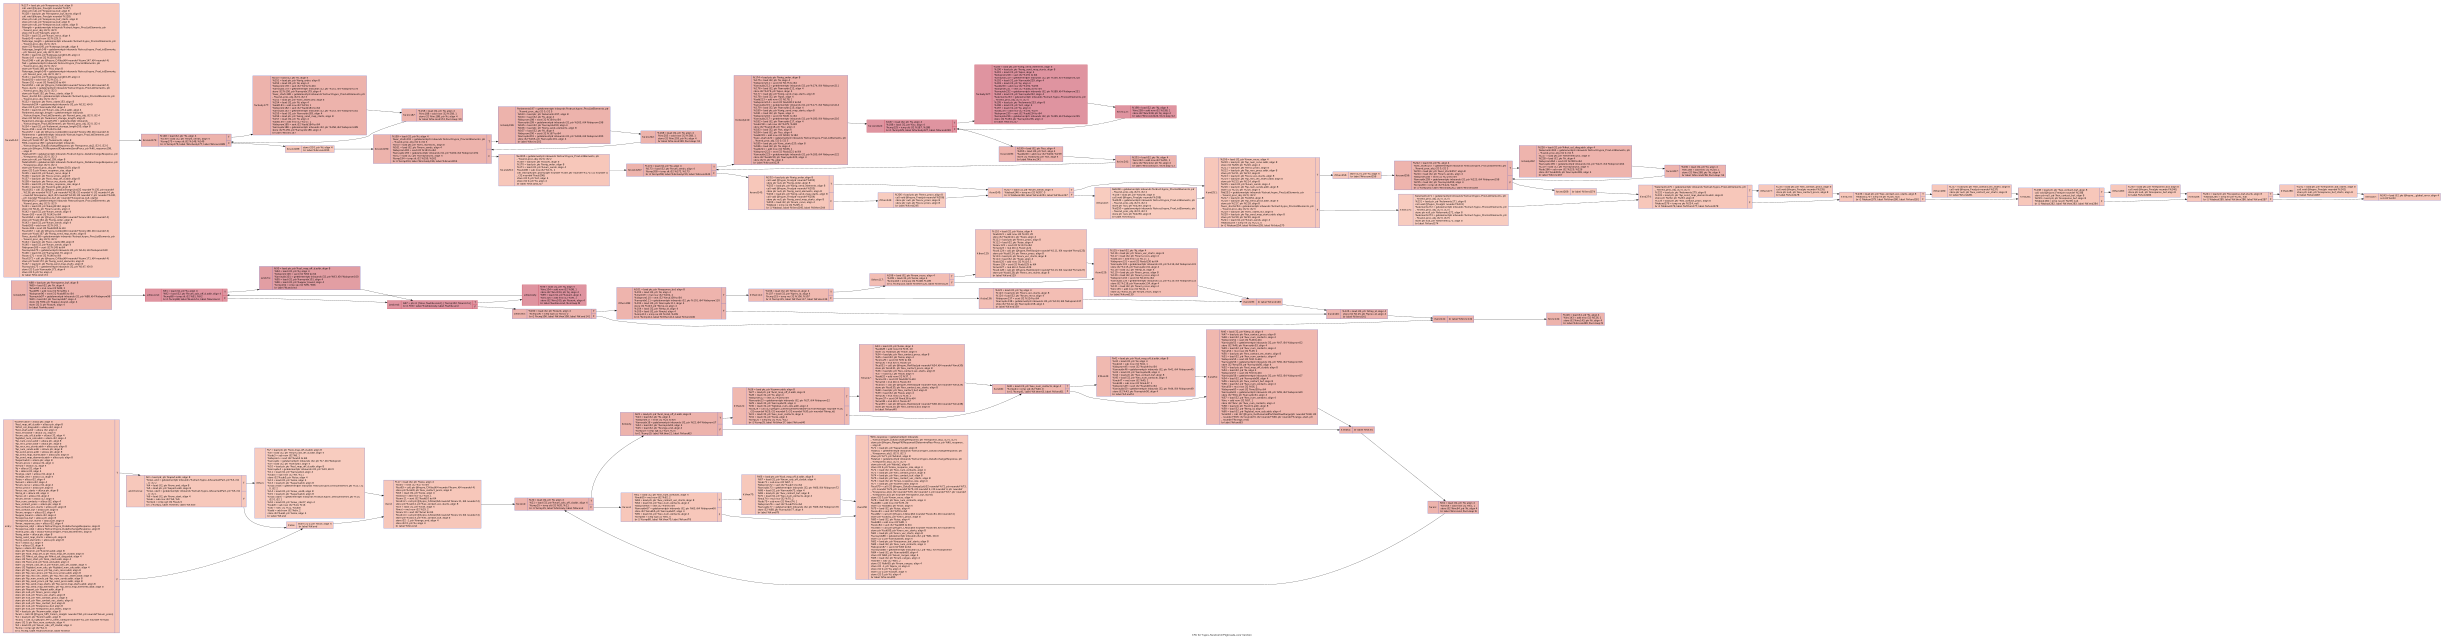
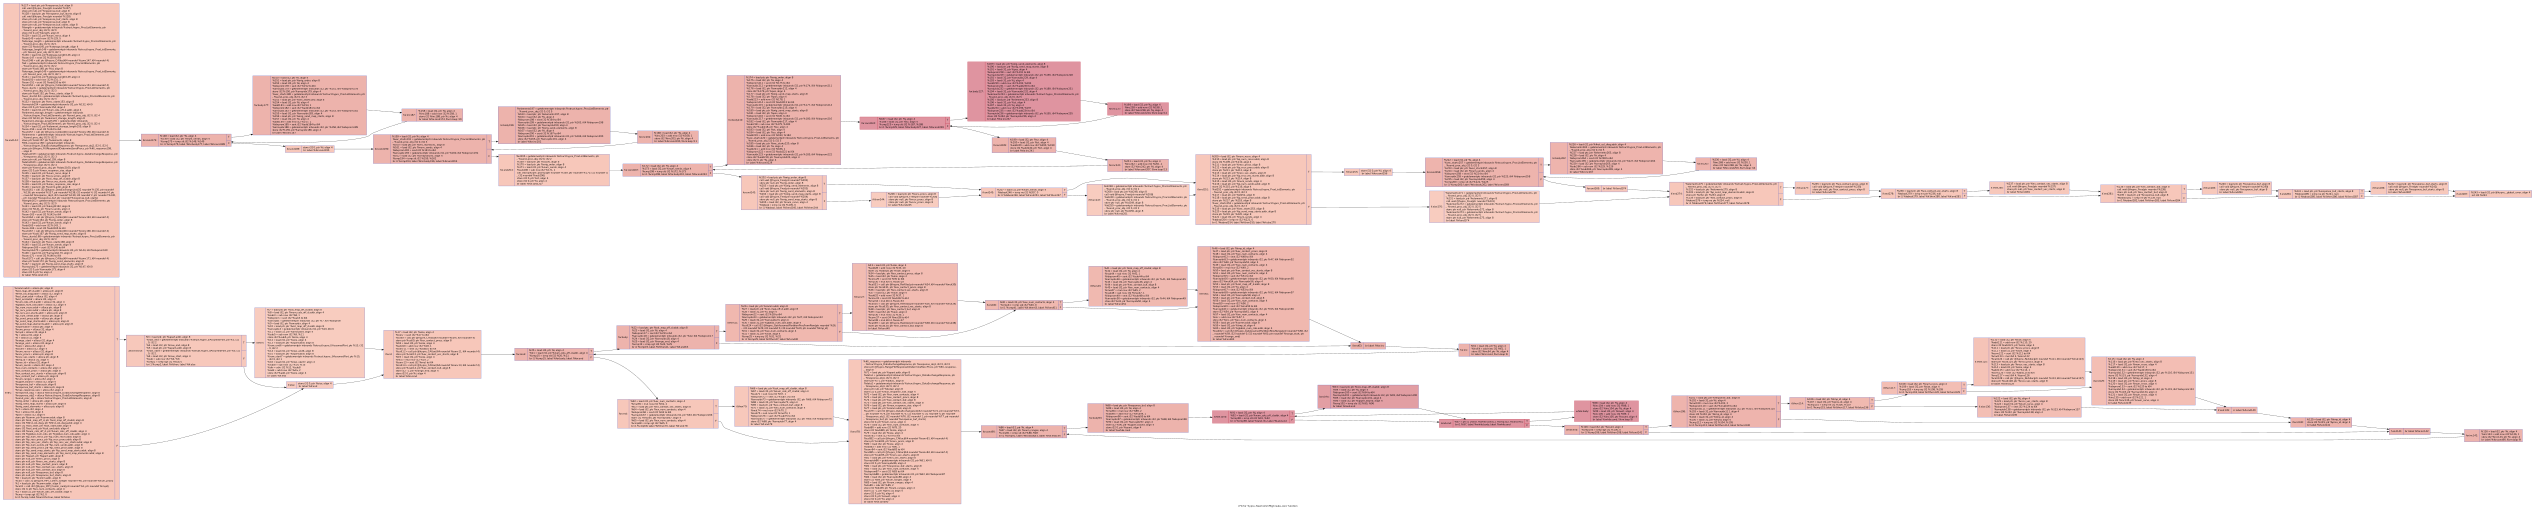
none -> (1024, 432)
